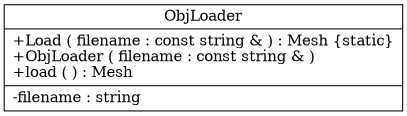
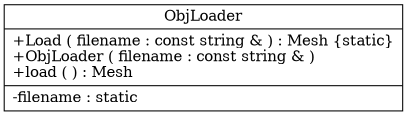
(77, 98) -> (75, 98)
